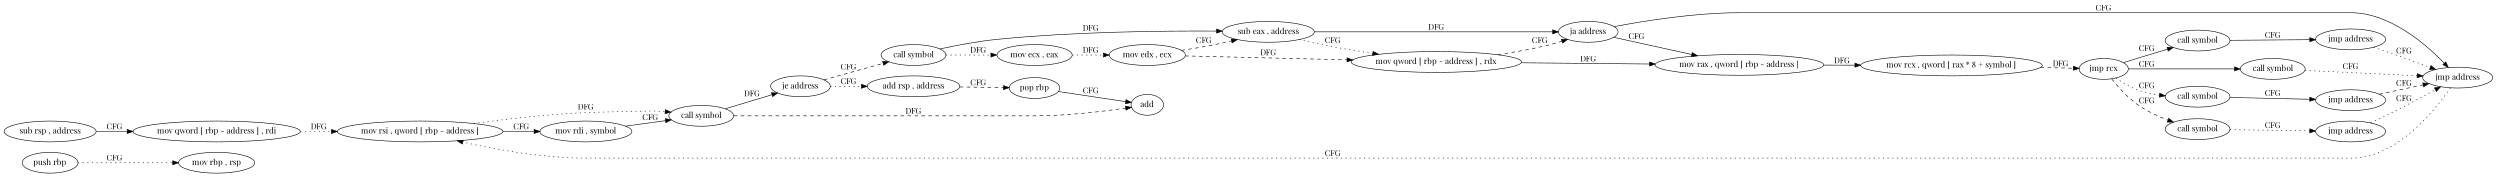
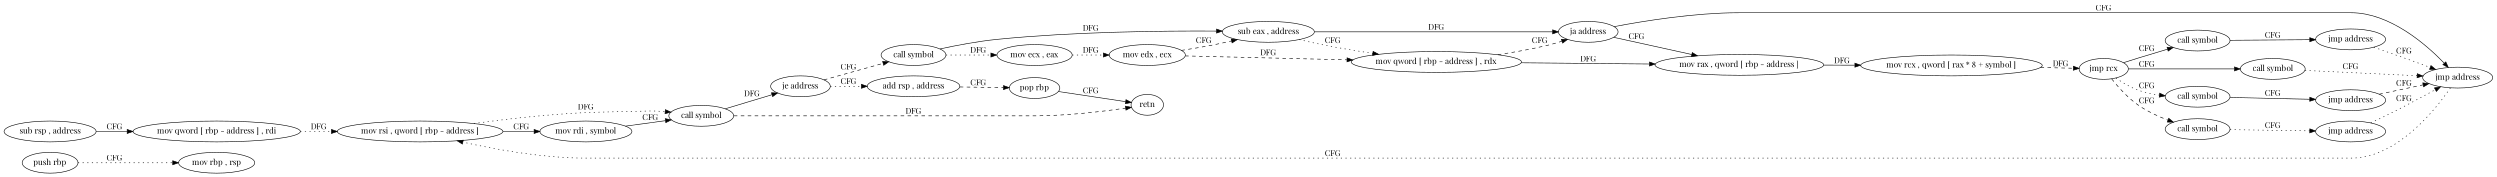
(1147, 105) -> (1147, 105)
